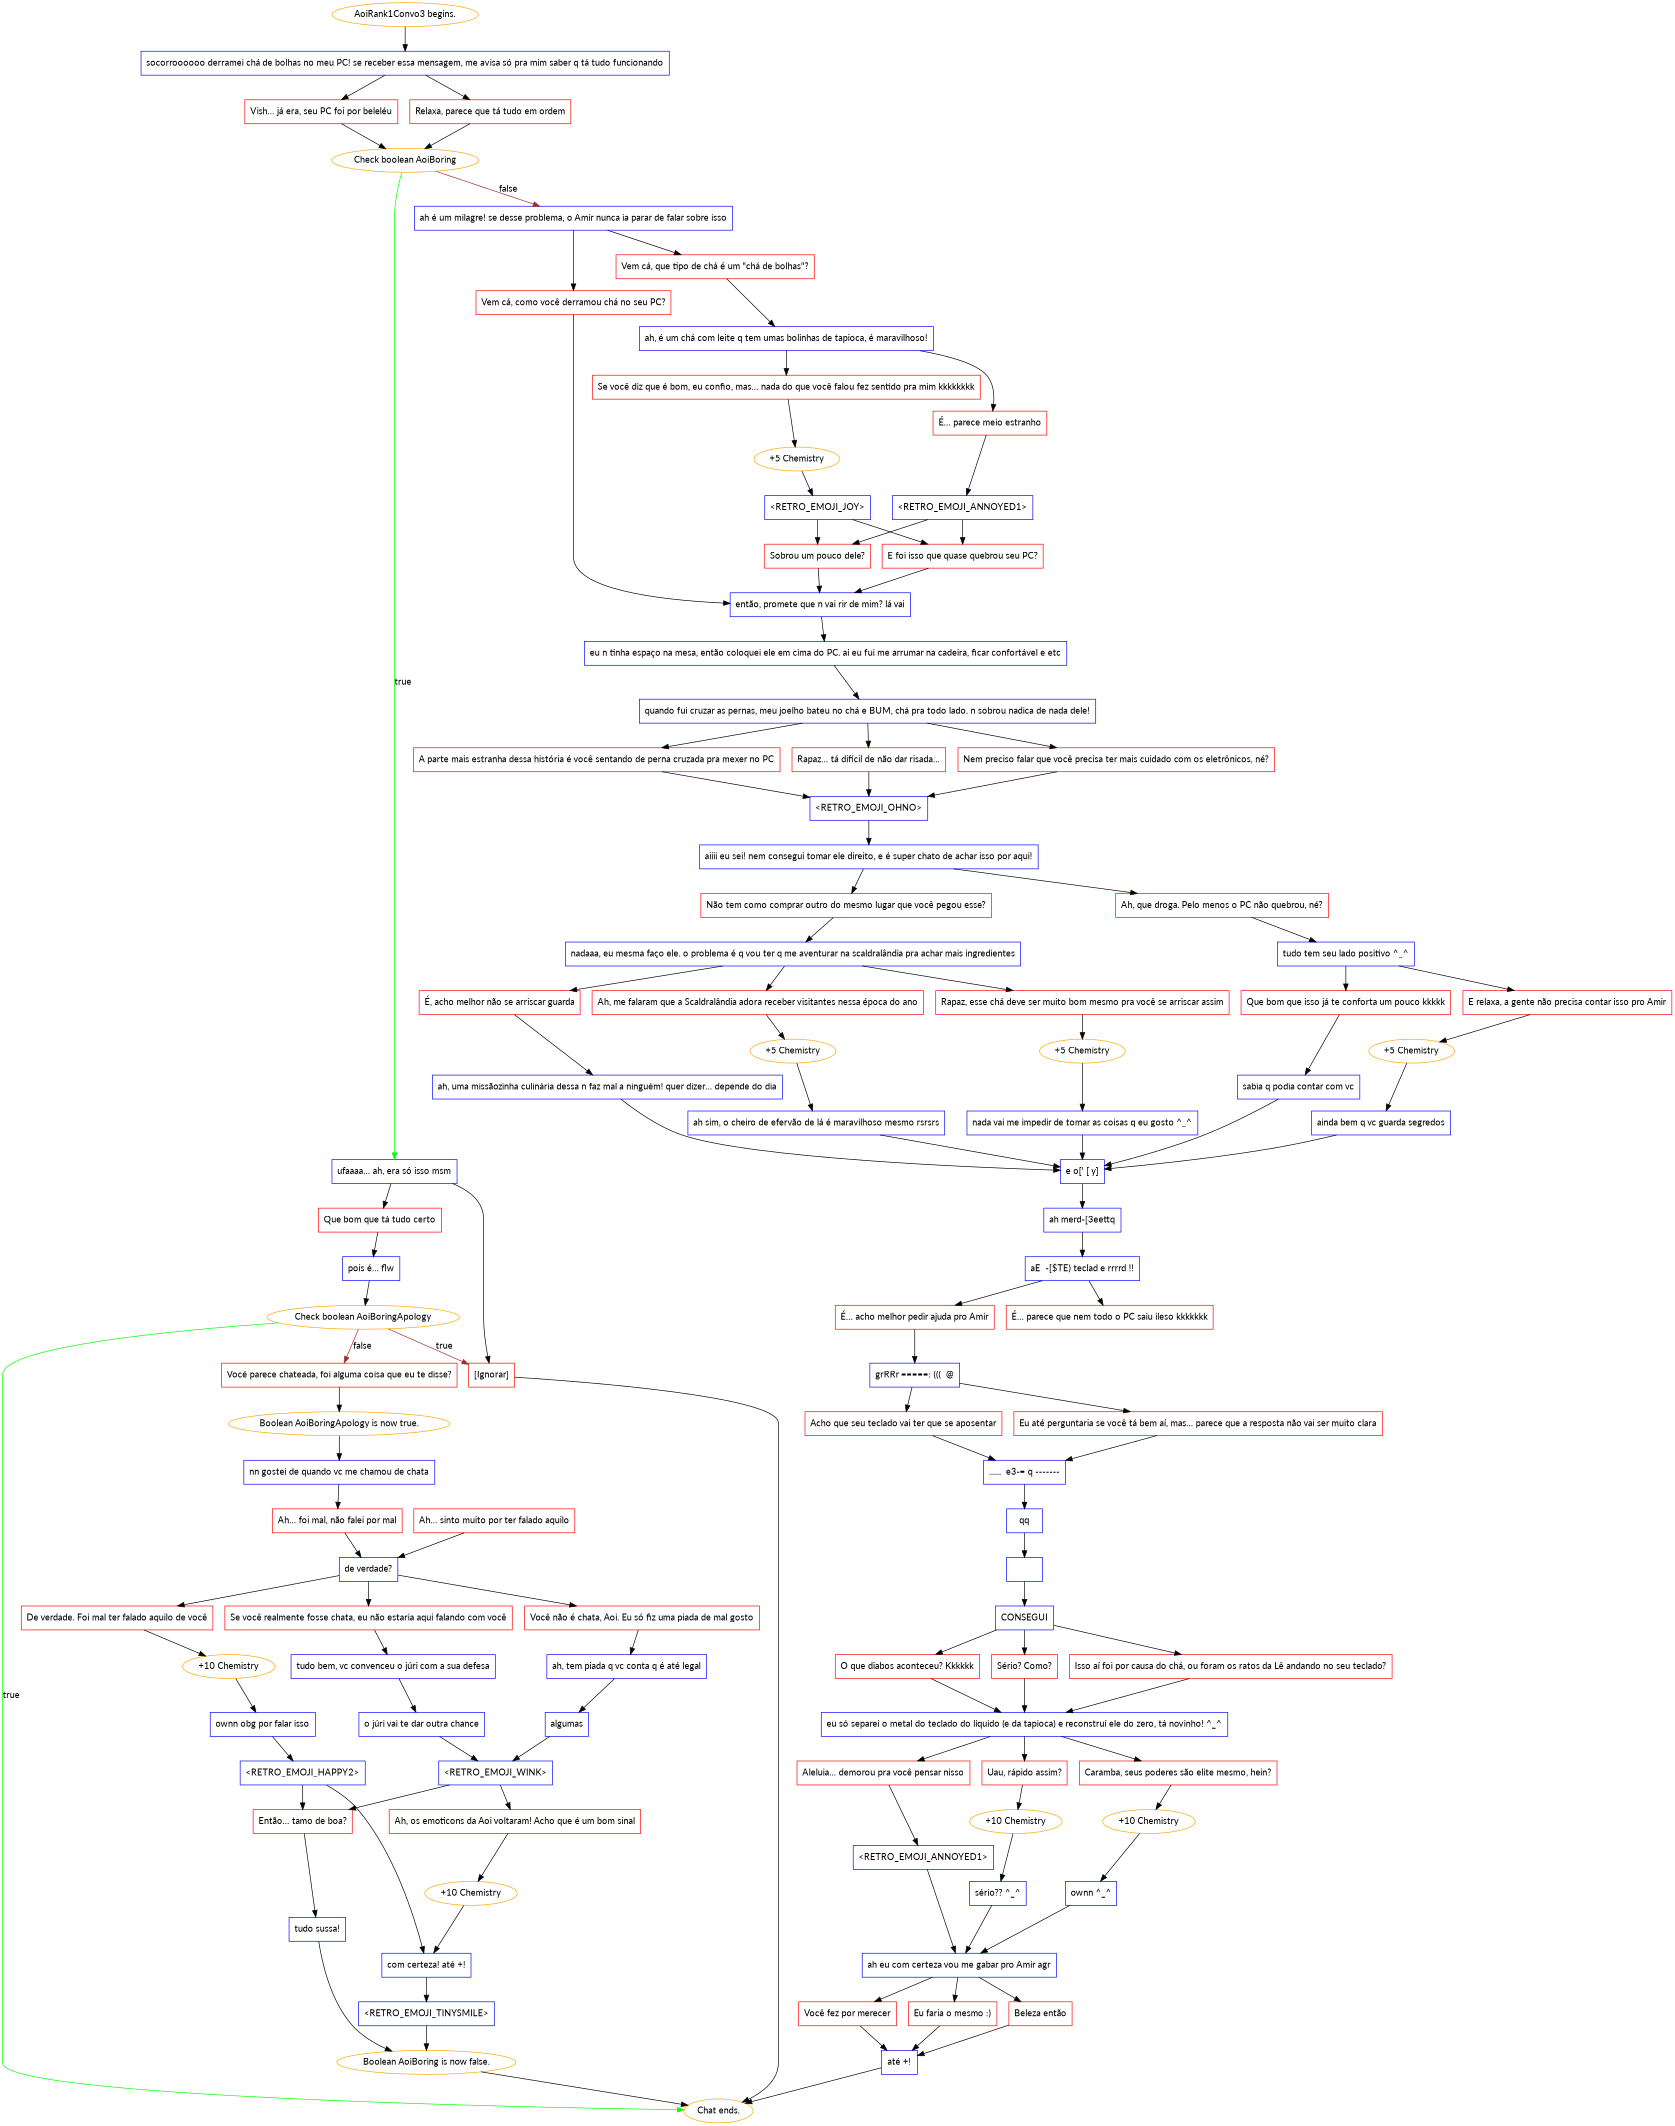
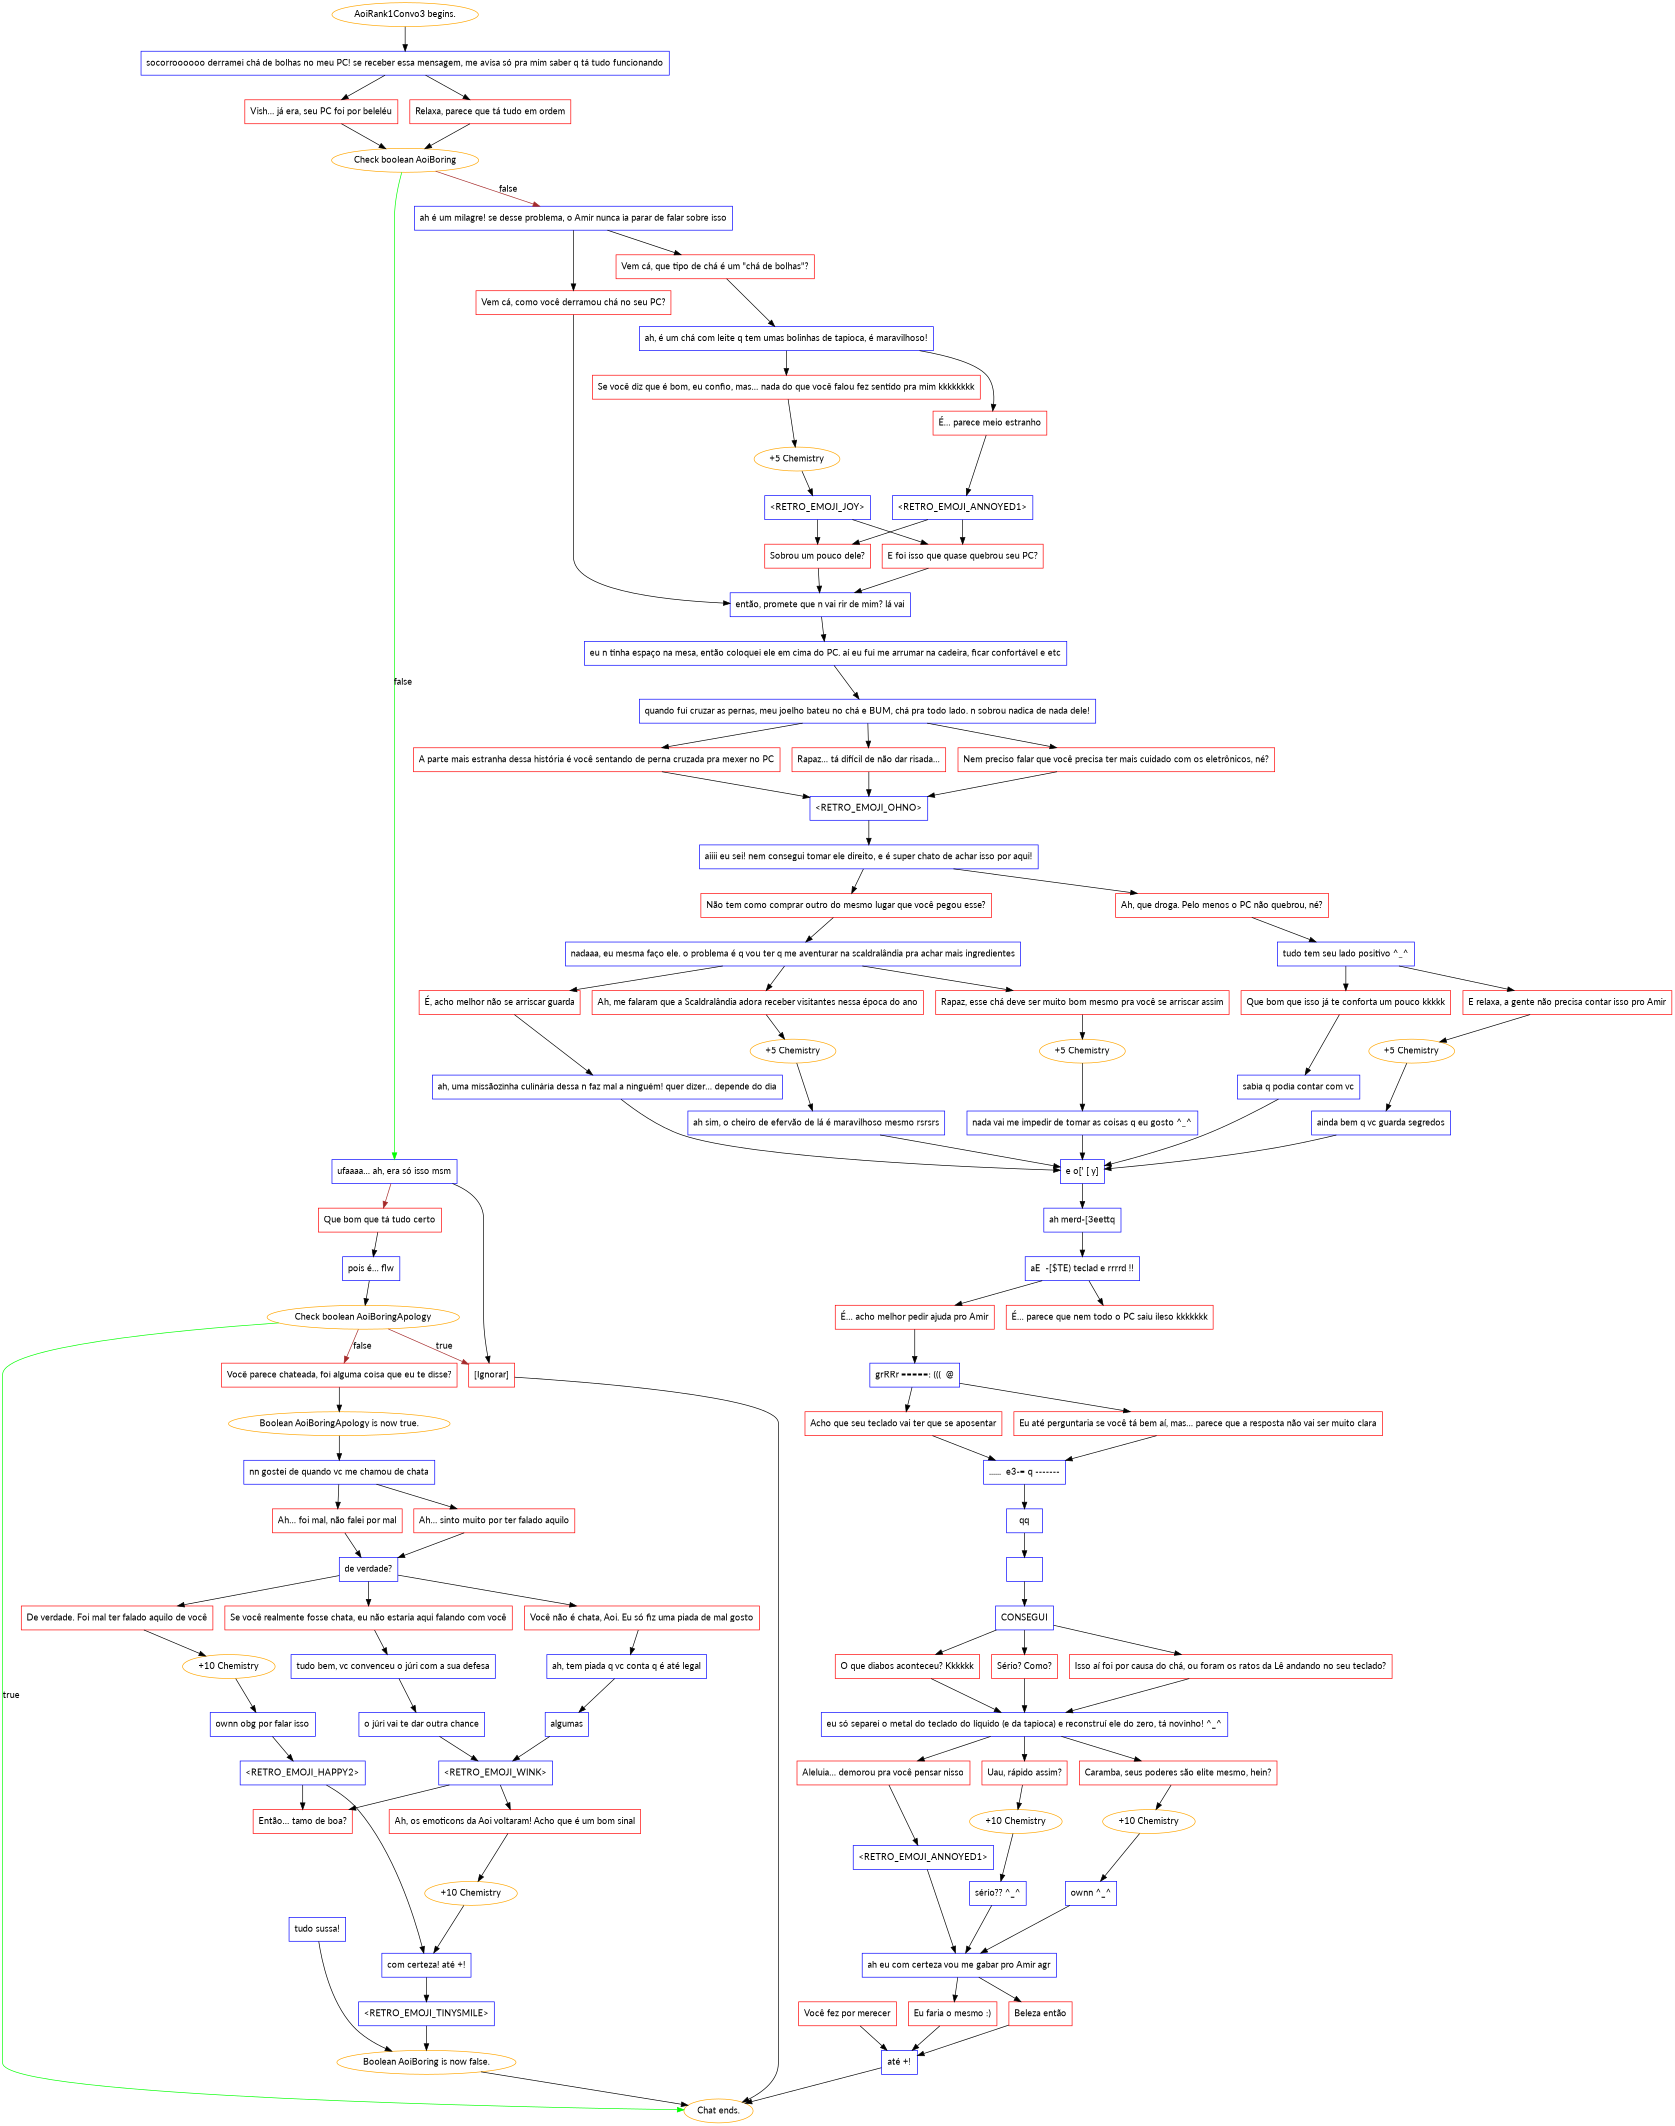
(403, 682) -> (403, 682)
(388, 1193) -> (388, 1193)
none -> (413, 1496)
(310, 1872) -> none
(907, 1988) -> none
